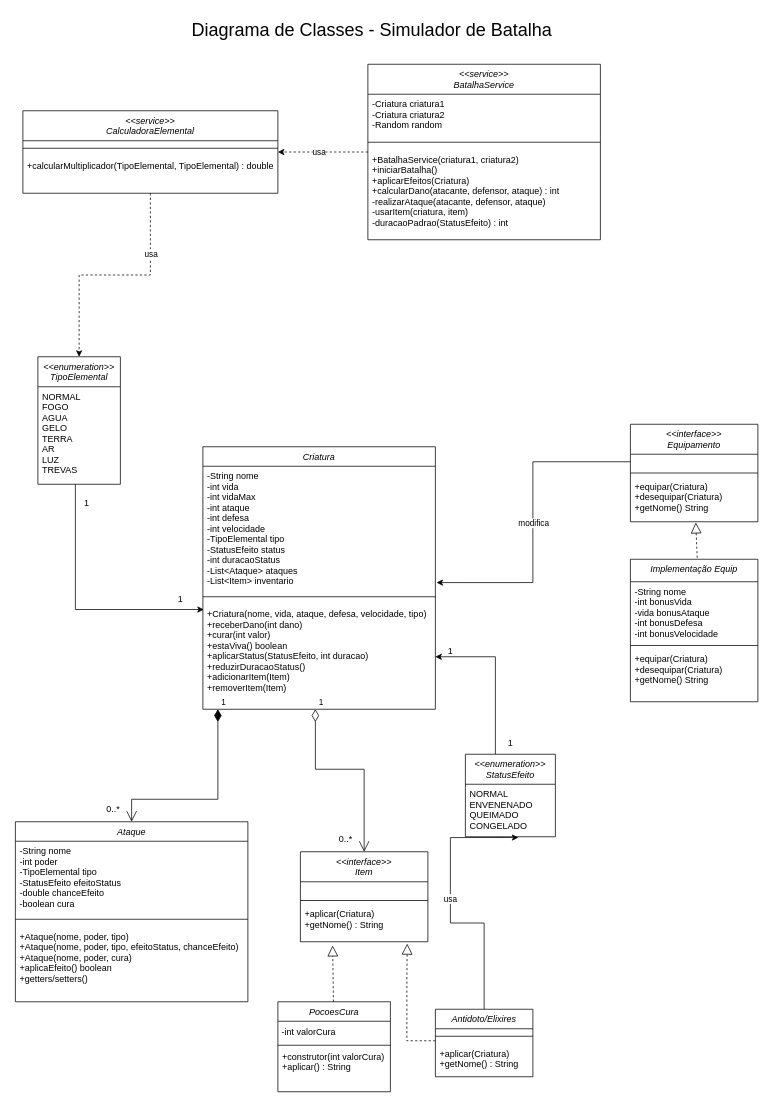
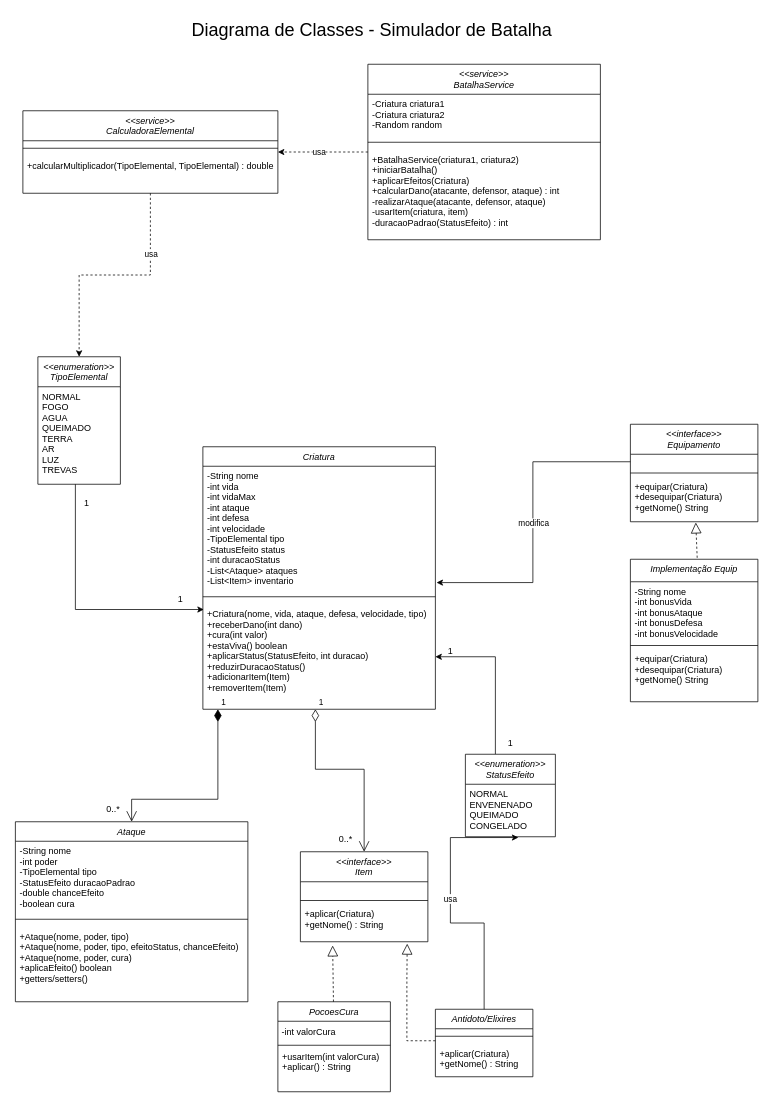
(57, 397) -> (57, 397)
(662, 592) -> (662, 592)
(328, 614) -> (328, 614)
(47, 851) -> (47, 851)
(344, 1057) -> (339, 1057)
